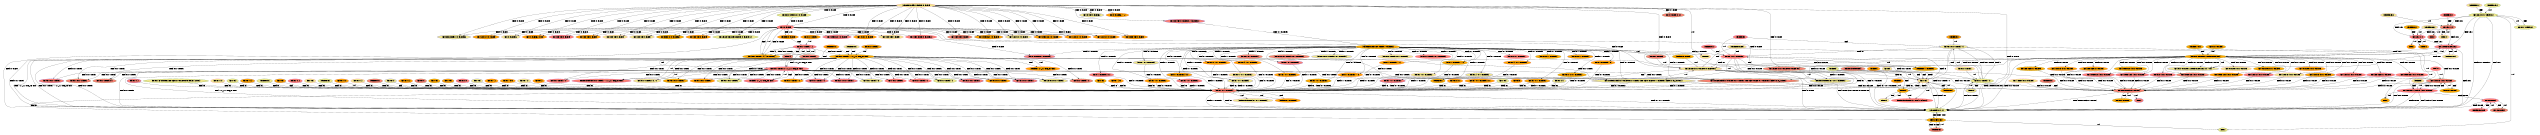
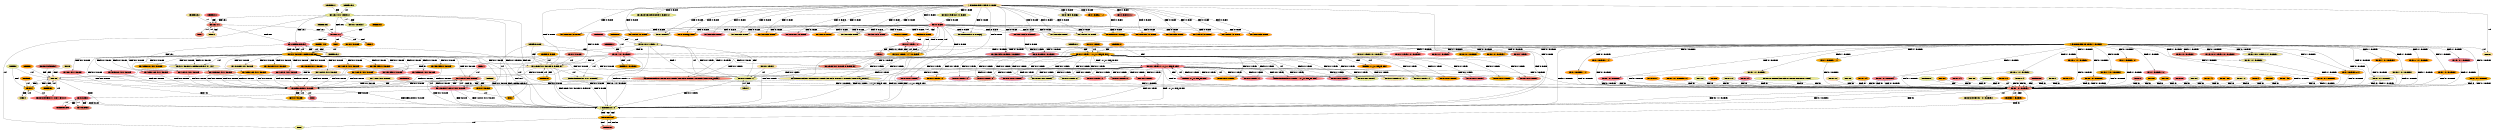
(754, 30) -> none
(1280, 34) -> (1535, 45)
(808, 52) -> (886, 49)
(803, 54) -> none
(1602, 57) -> (2113, 54)
